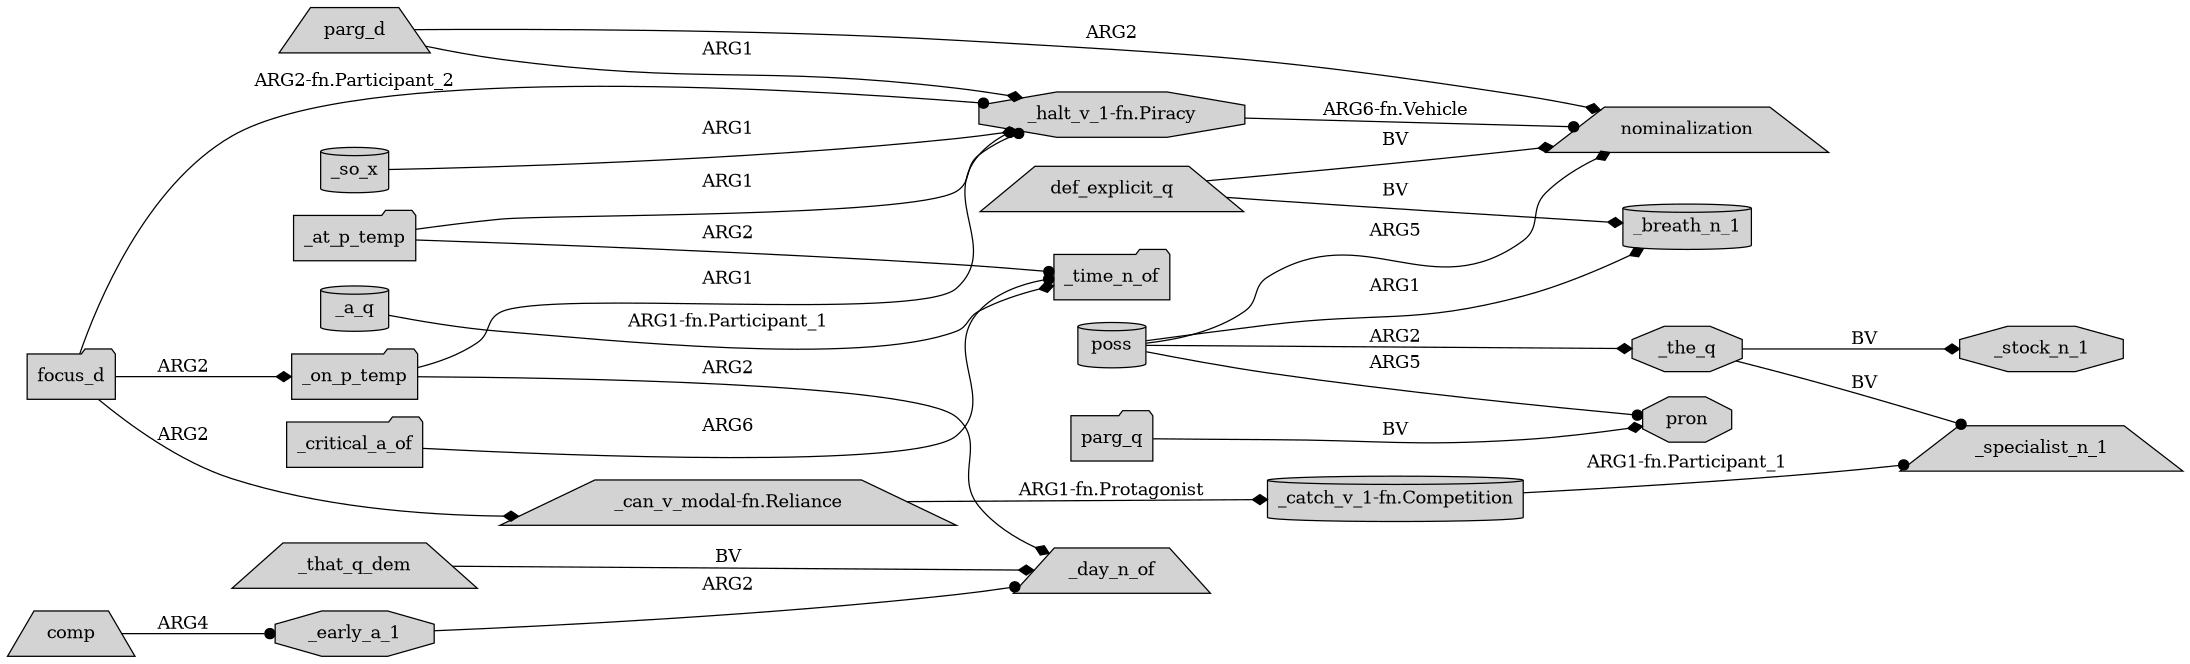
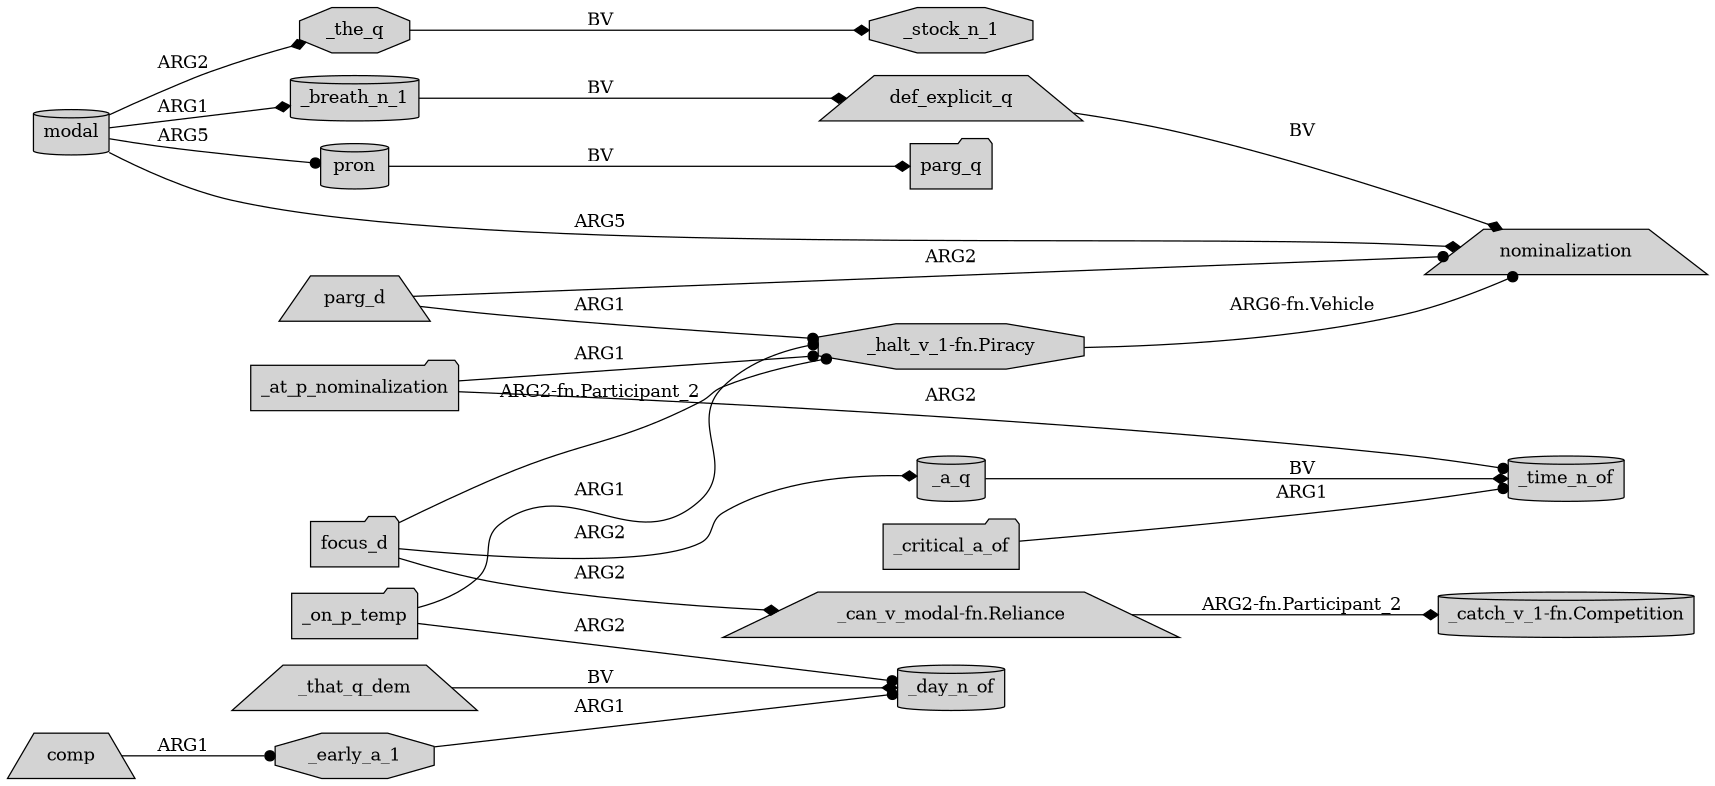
(1002, 43) -> (925, 277)
(716, 75) -> (614, 324)
(355, 170) -> none
(1417, 210) -> (625, 98)
(355, 238) -> (355, 388)
(1112, 277) -> (1566, 479)
(728, 322) -> (1302, 469)
(1112, 345) -> (71, 132)
(196, 377) -> (662, 553)
(772, 387) -> (652, 652)
(1687, 419) -> (355, 166)
(728, 426) -> (1302, 493)
(1390, 442) -> (642, 166)
(2042, 448) -> none
(1112, 491) -> (1302, 605)
(1112, 571) -> (951, 688)
(728, 585) -> (600, 707)
(183, 624) -> (183, 746)
